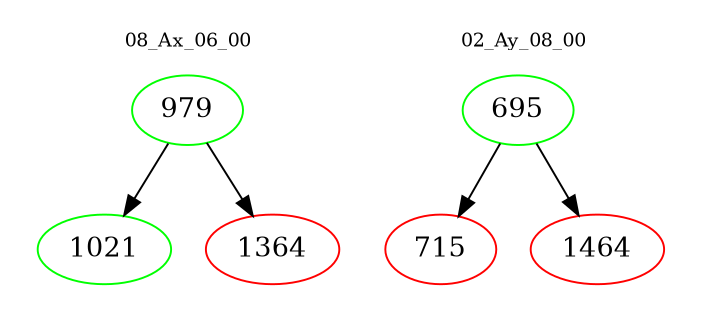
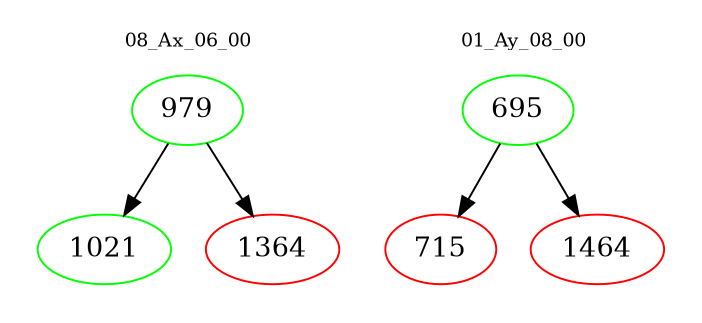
(524, 42) -> (524, 42)
